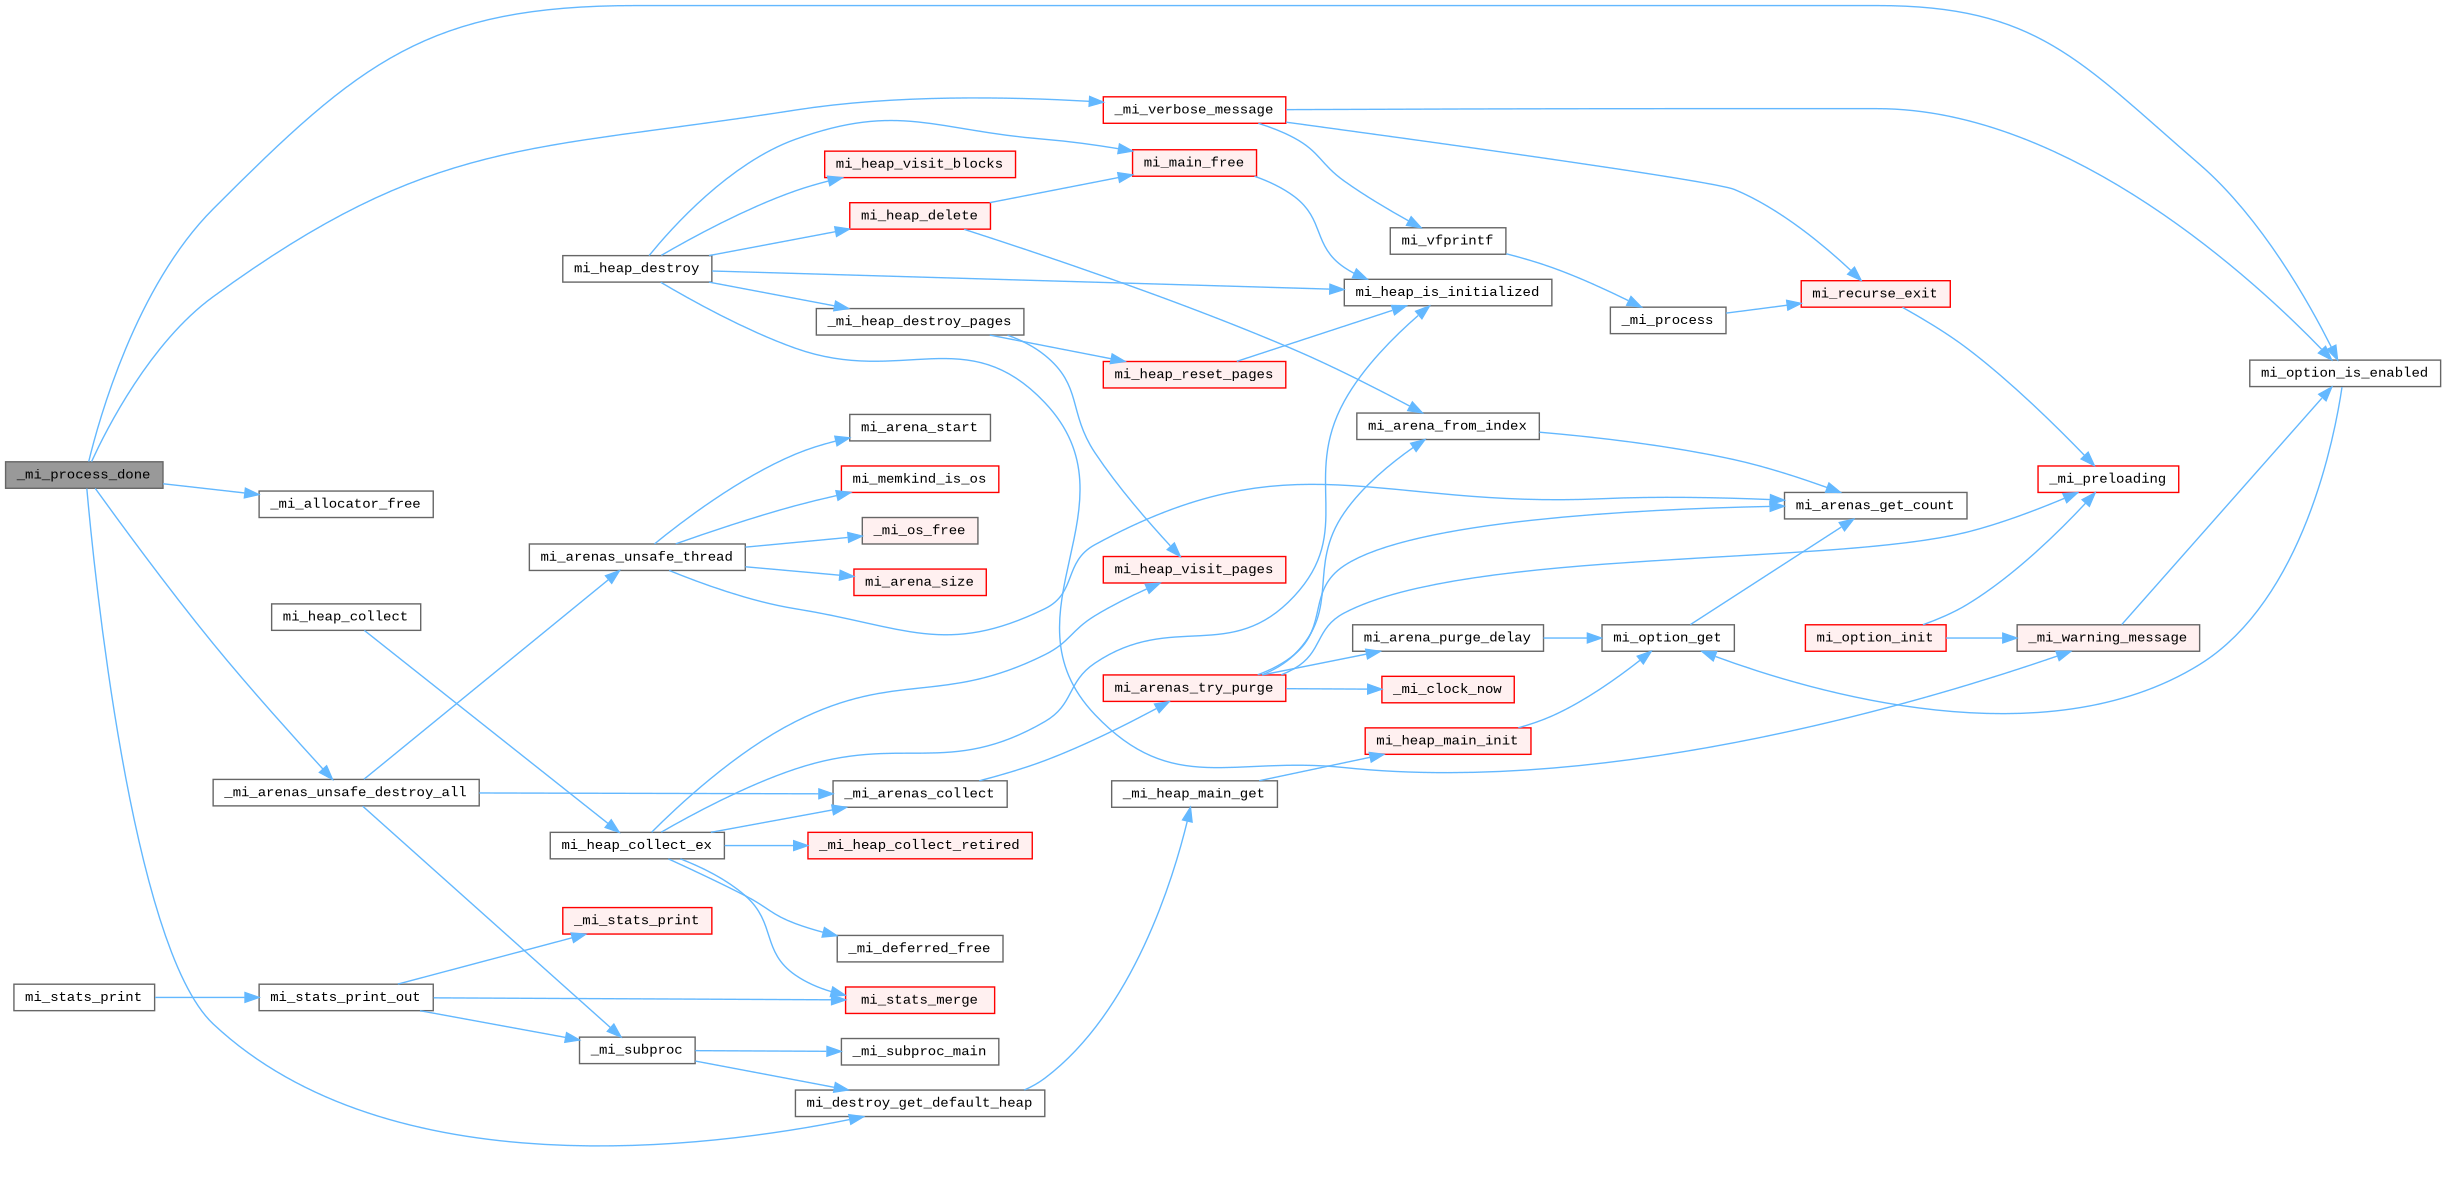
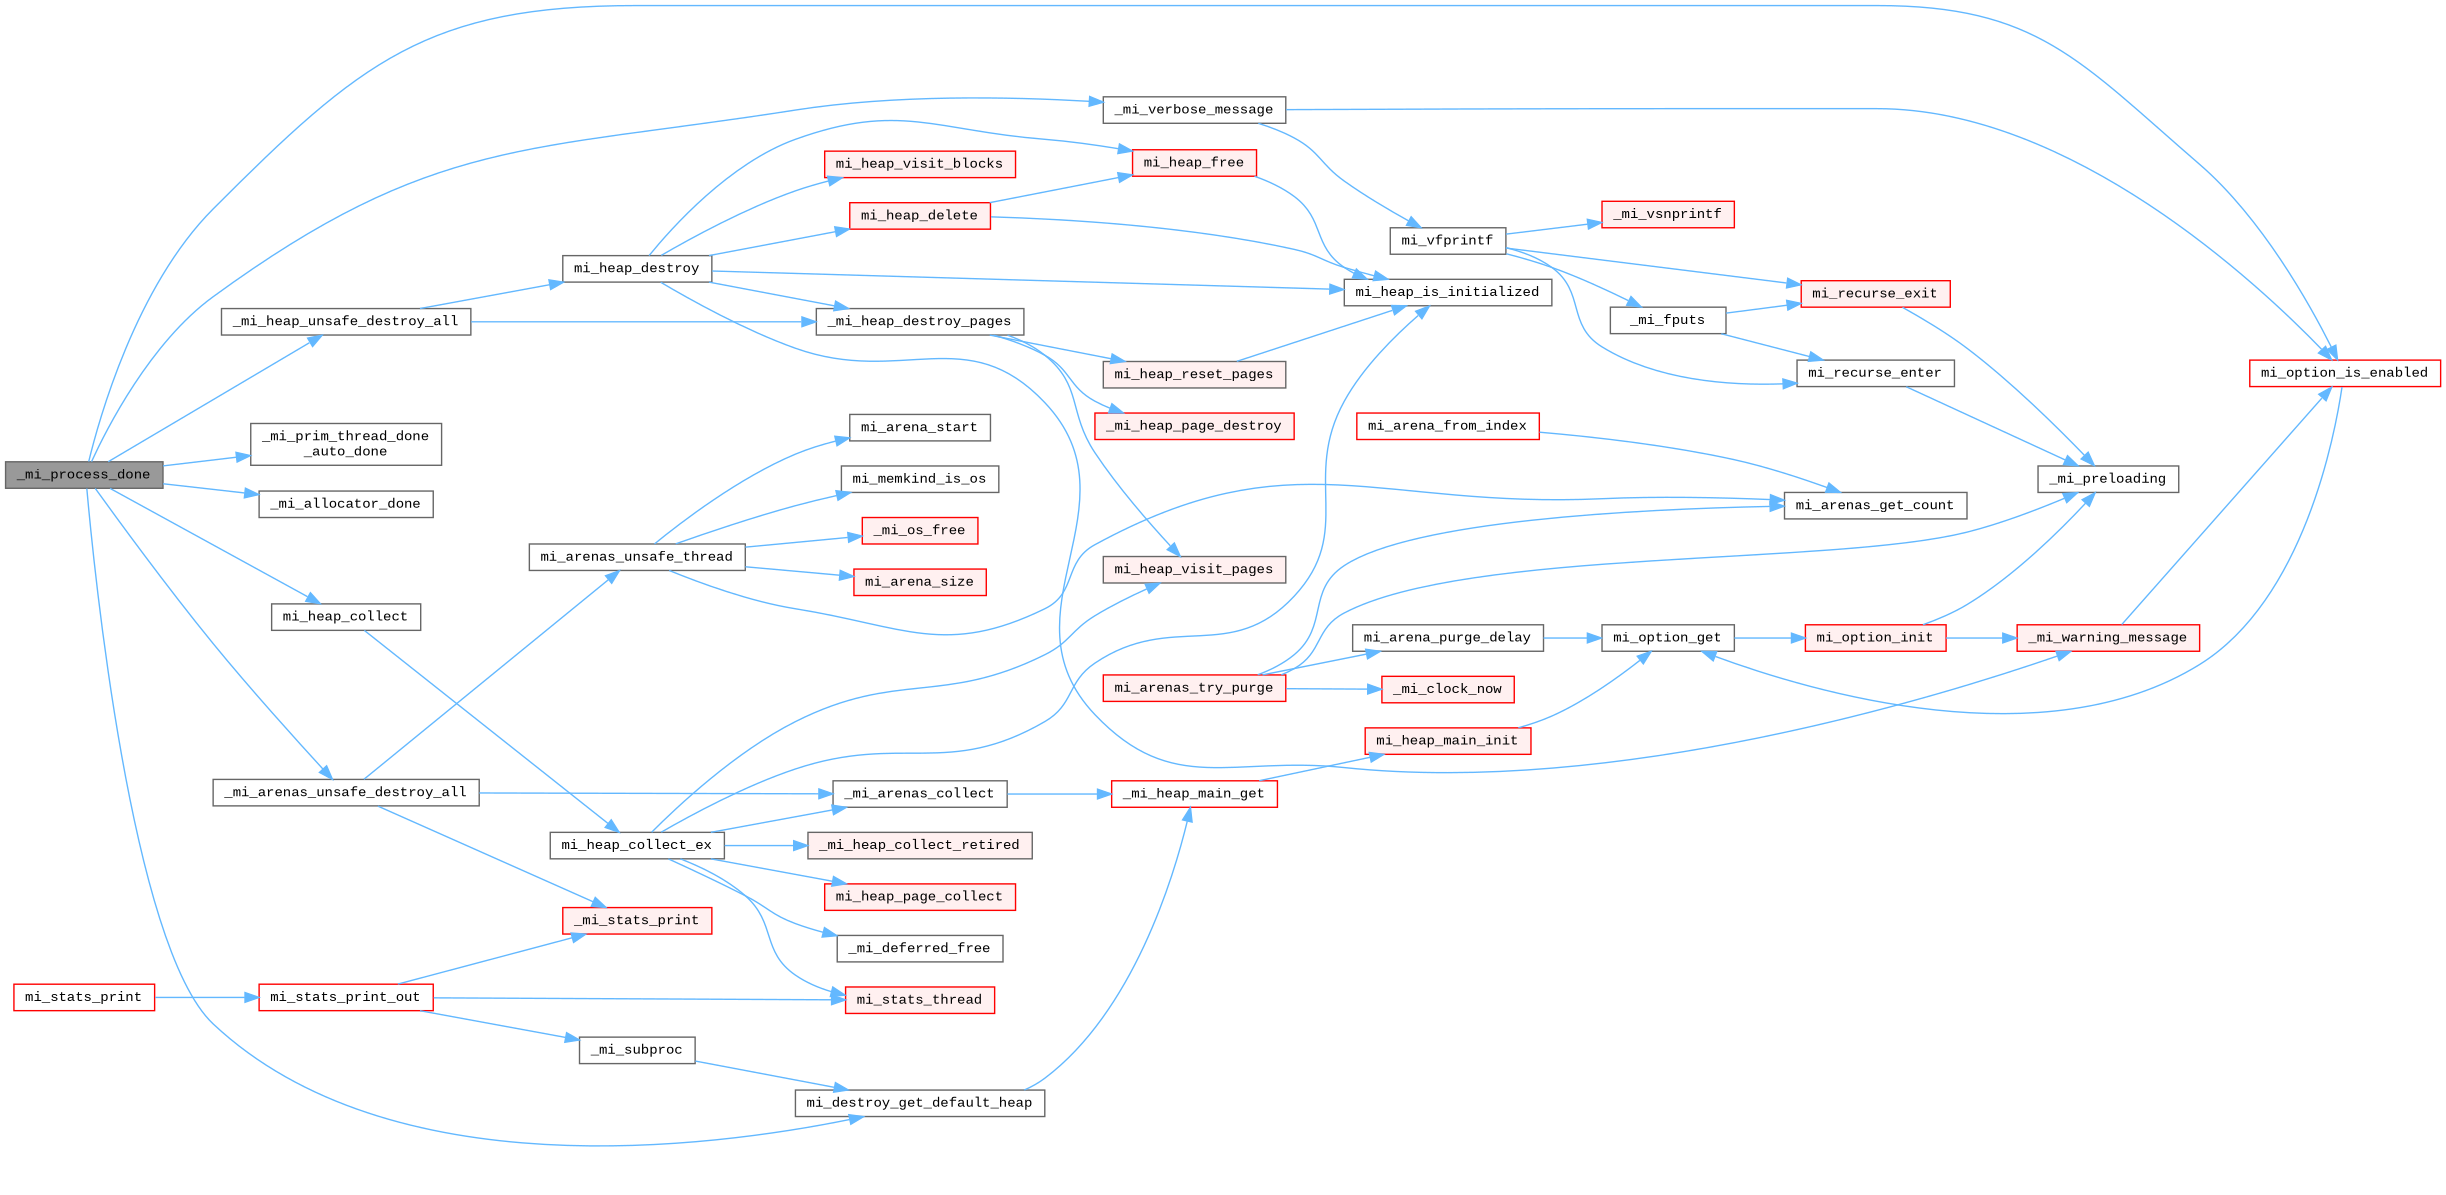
(1195, 110) -> (1195, 110)
(1195, 163) -> (1195, 163)
(1581, 164) -> (1646, 266)
none -> (1668, 215)
(1191, 308) -> (1185, 231)
(1668, 320) -> (1668, 320)
none -> (346, 322)
none -> (1876, 373)
(2345, 373) -> (2345, 373)
(1195, 375) -> (1195, 375)
none -> (1195, 426)
(1448, 426) -> (1448, 426)
none -> (346, 444)
(920, 479) -> (920, 479)
(2108, 479) -> (2108, 479)
(346, 504) -> (346, 504)
(920, 531) -> (920, 531)
none -> (209, 543)
(1325, 564) -> none
(1195, 570) -> (1195, 570)
(1766, 576) -> (1763, 638)
(2108, 638) -> (2108, 638)
(1070, 750) -> (1052, 794)
(1195, 794) -> (1195, 794)
(920, 846) -> (920, 846)
none -> (920, 897)
(487, 917) -> (485, 854)
(84, 997) -> (84, 997)
(346, 997) -> (346, 997)
(920, 1000) -> (920, 1000)
(920, 1052) -> none
